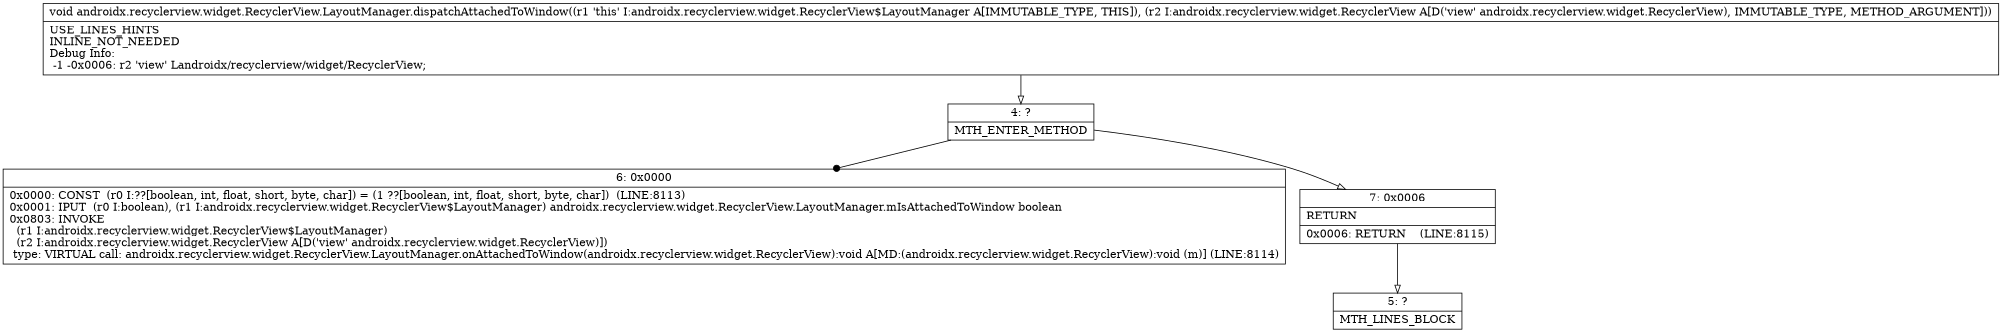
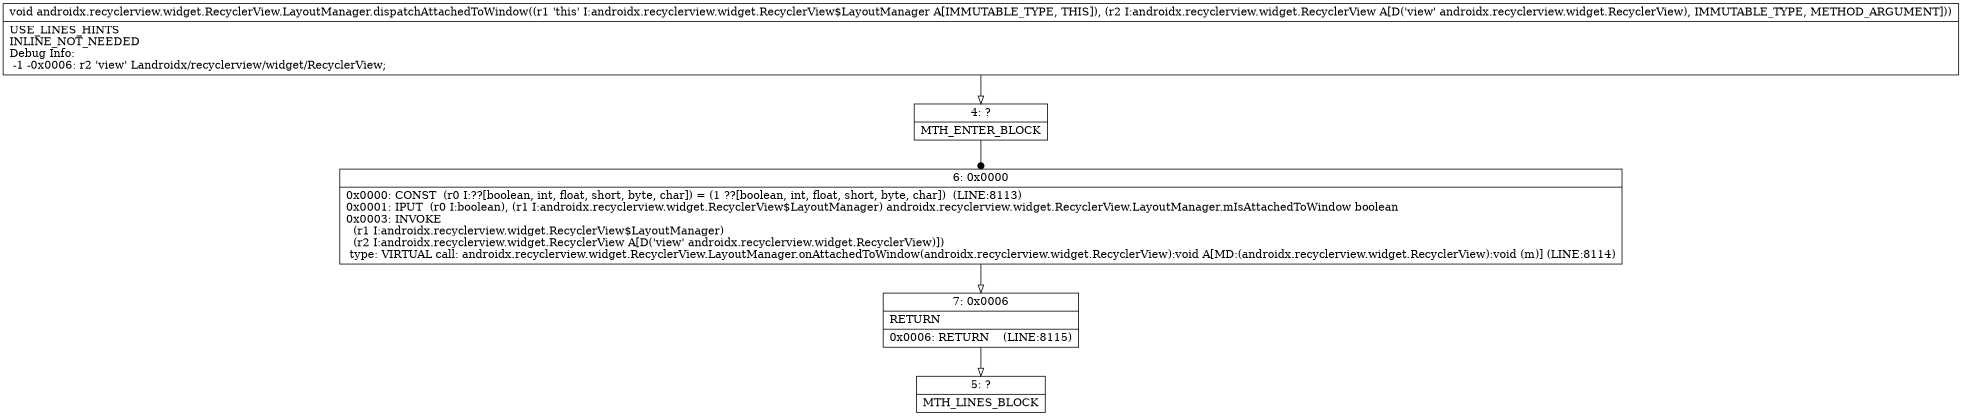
(1021, 131) -> (981, 131)
(1218, 150) -> (981, 275)
(61, 219) -> (397, 219)
